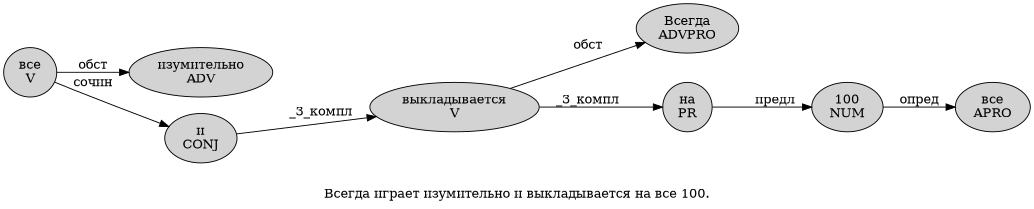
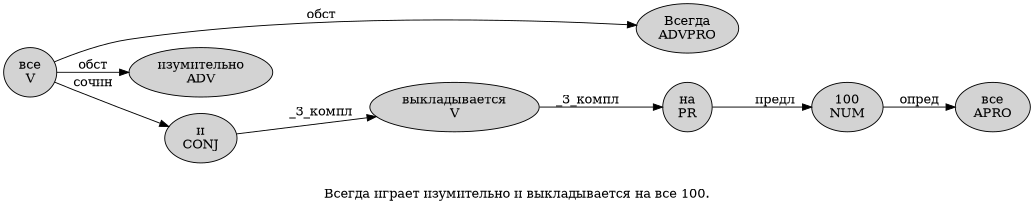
(573, 67) -> (339, 22)
